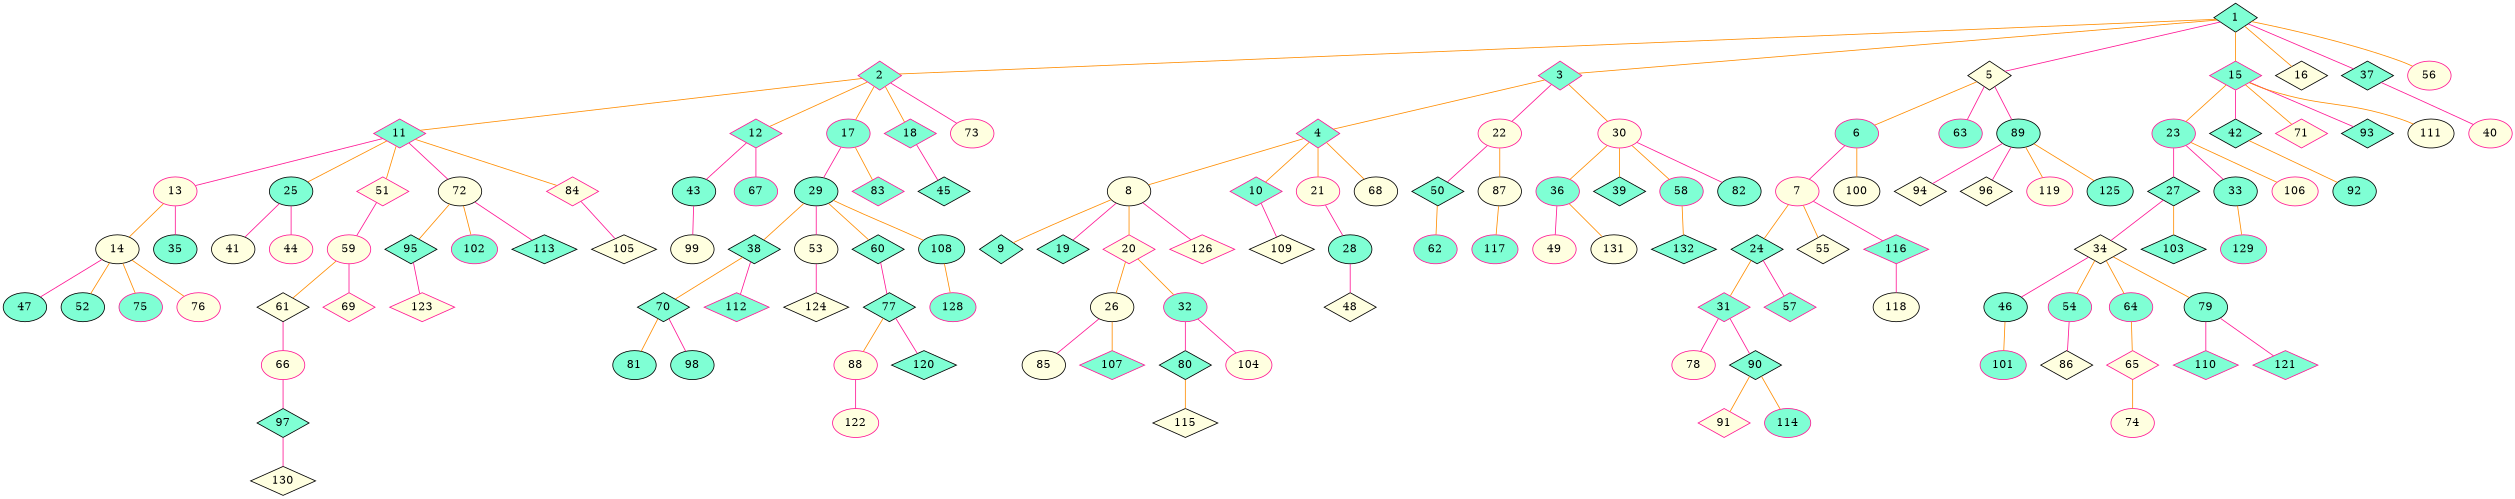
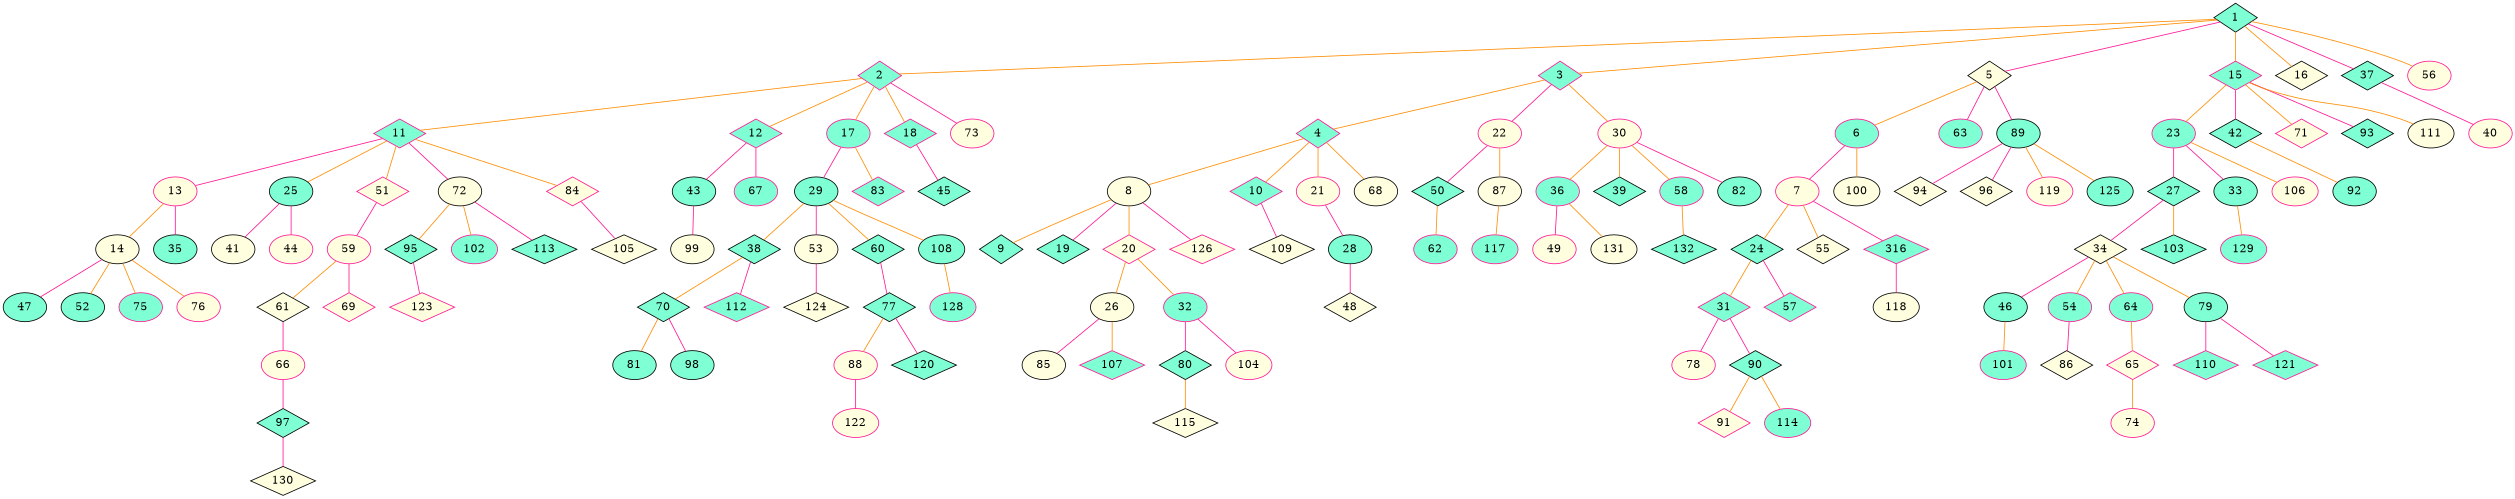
(1896, 249) -> (1896, 249)
